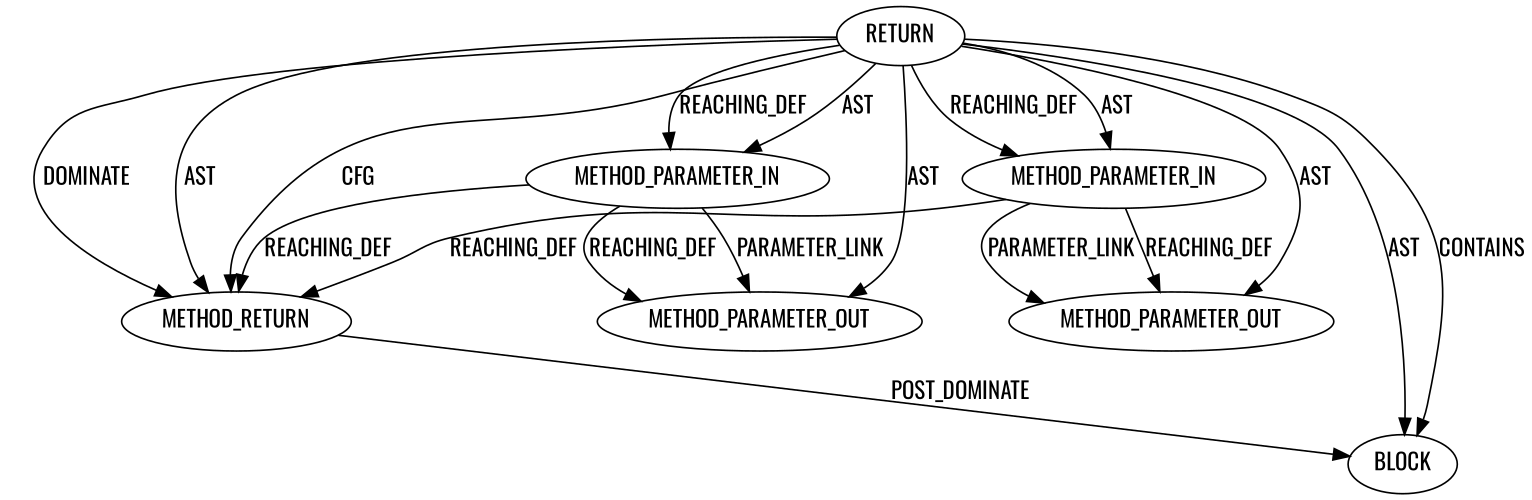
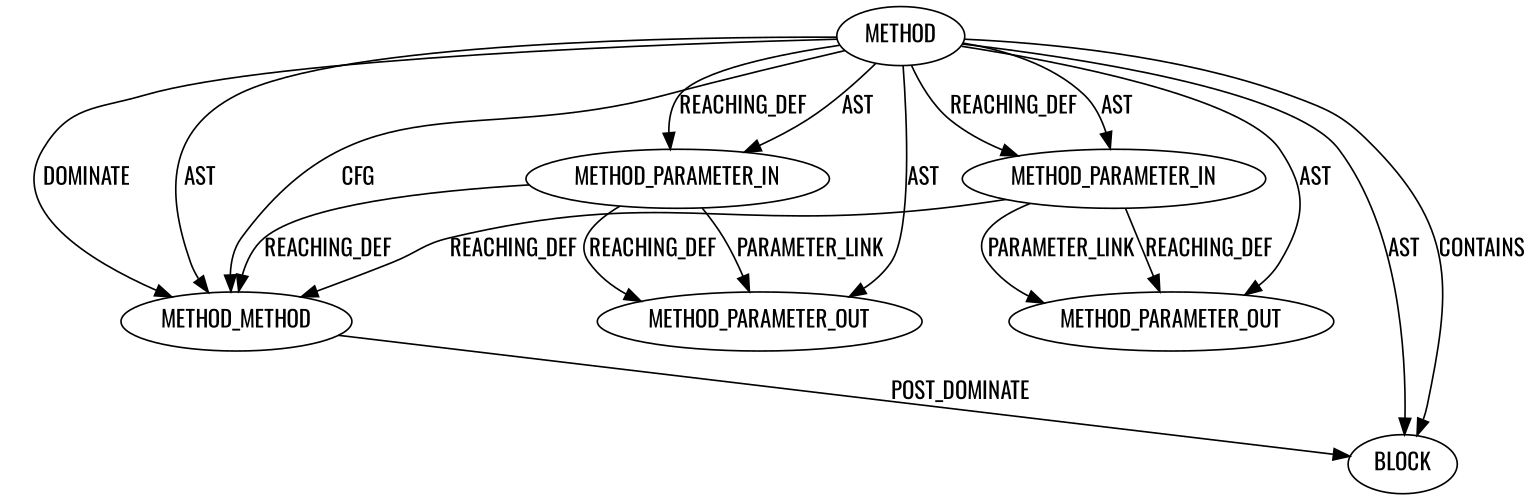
(901, 36) -> (901, 36)
(236, 321) -> (236, 321)
